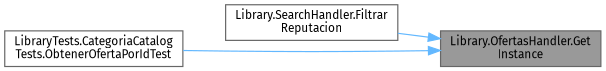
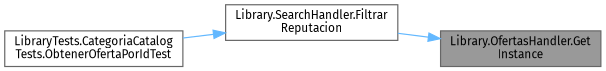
(306, 52) -> (198, 36)
